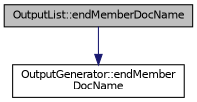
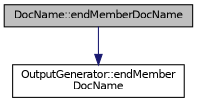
(98, 16) -> (98, 16)
